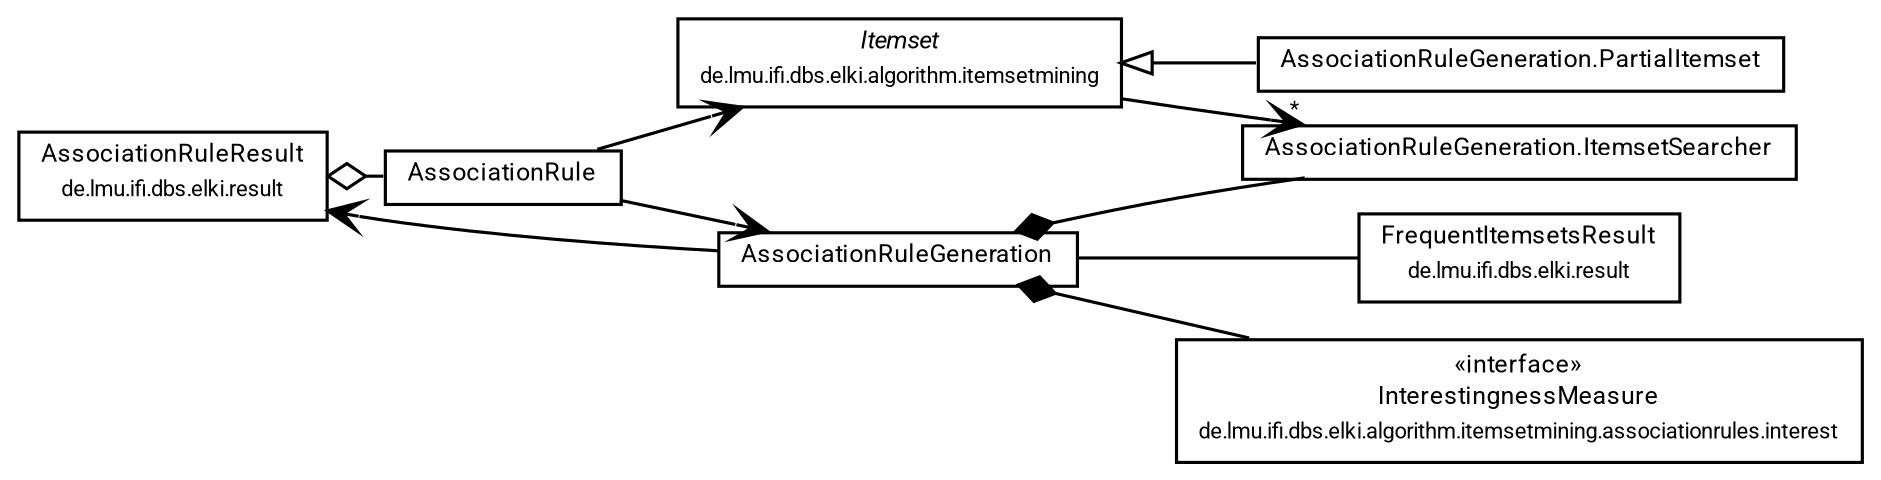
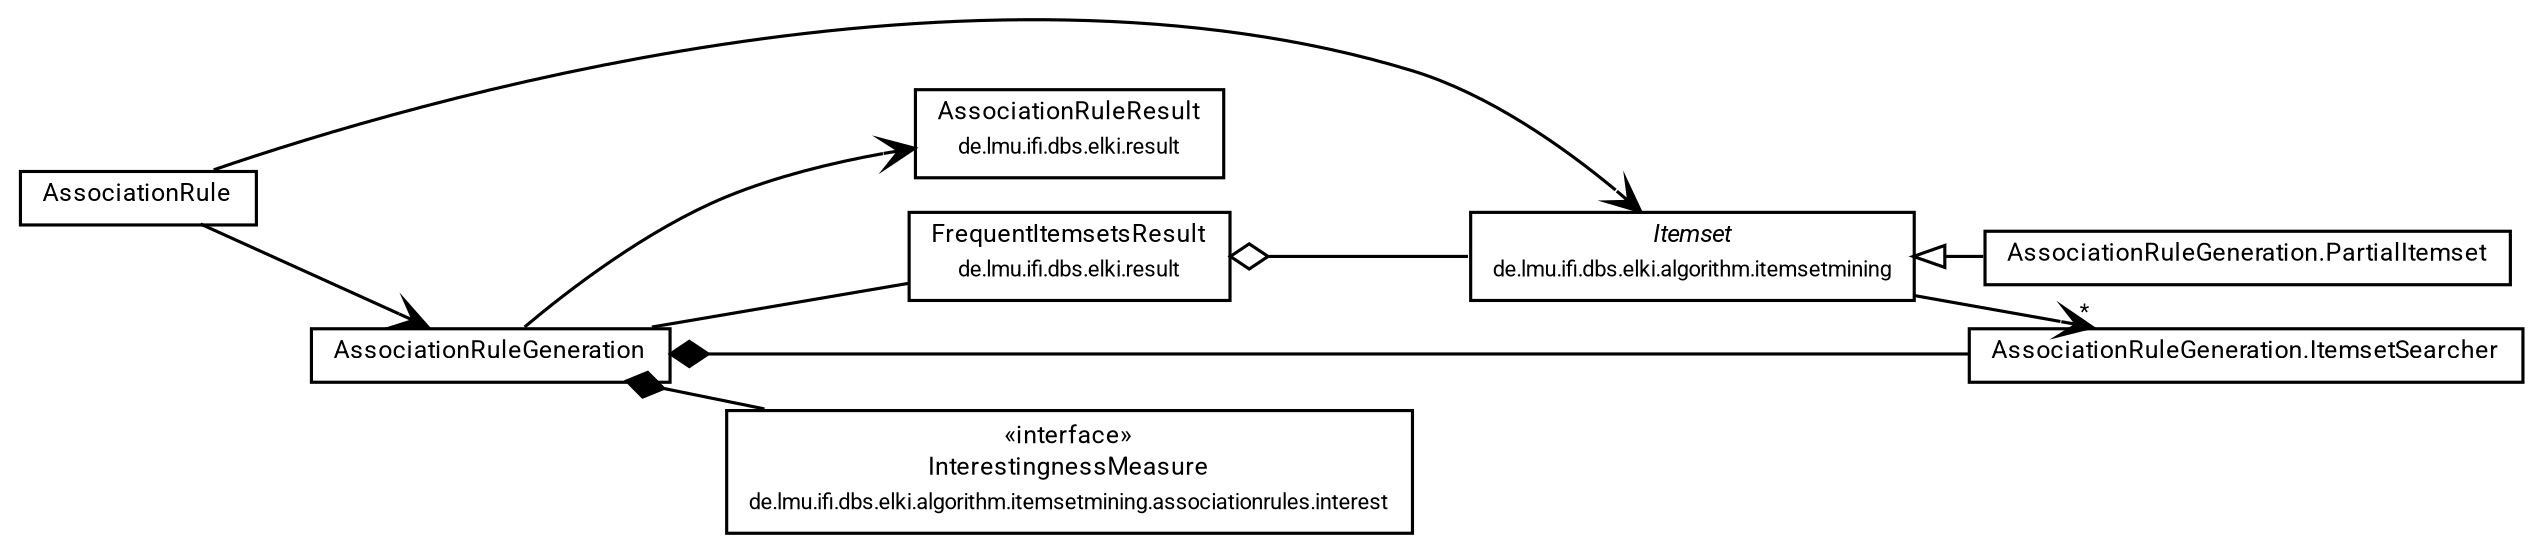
(375, 176) -> none
none -> (1368, 256)
